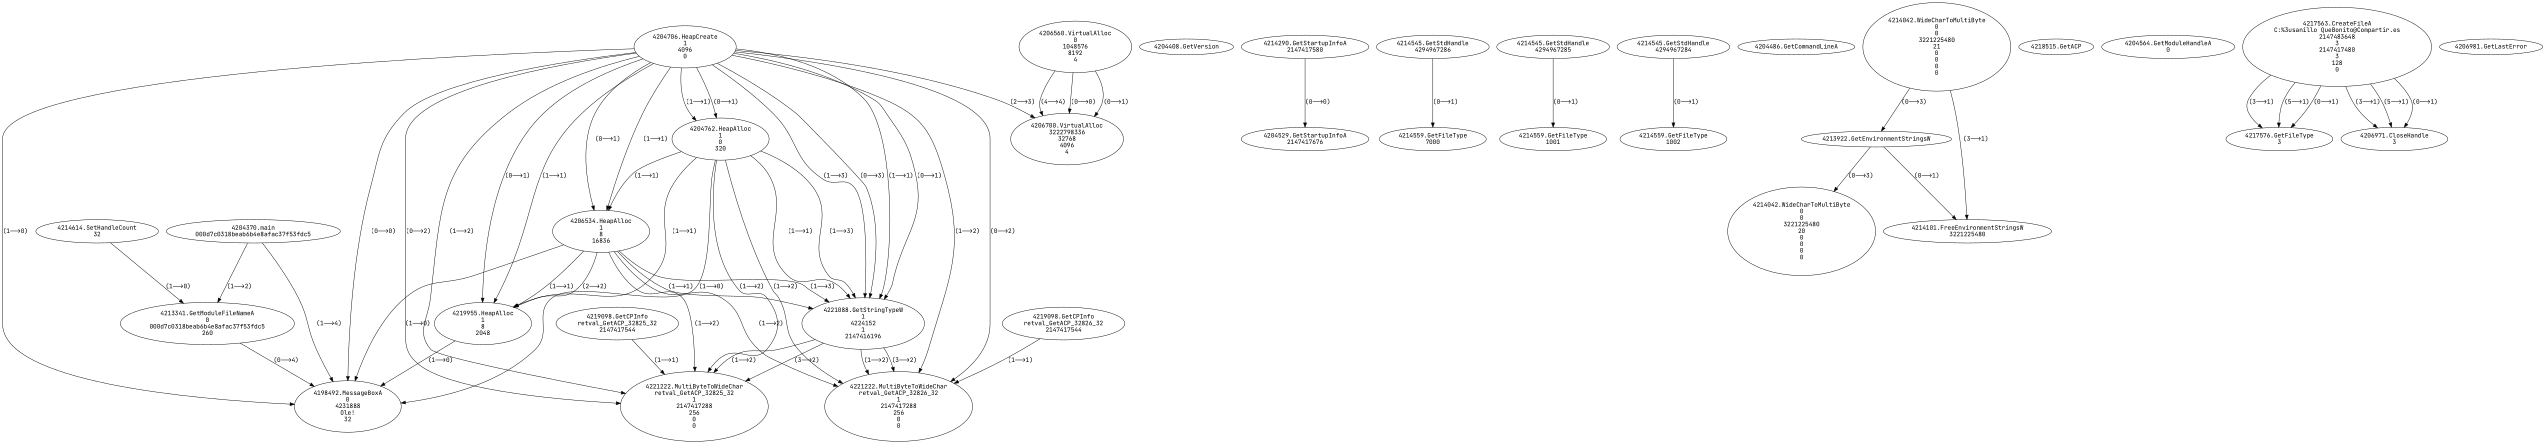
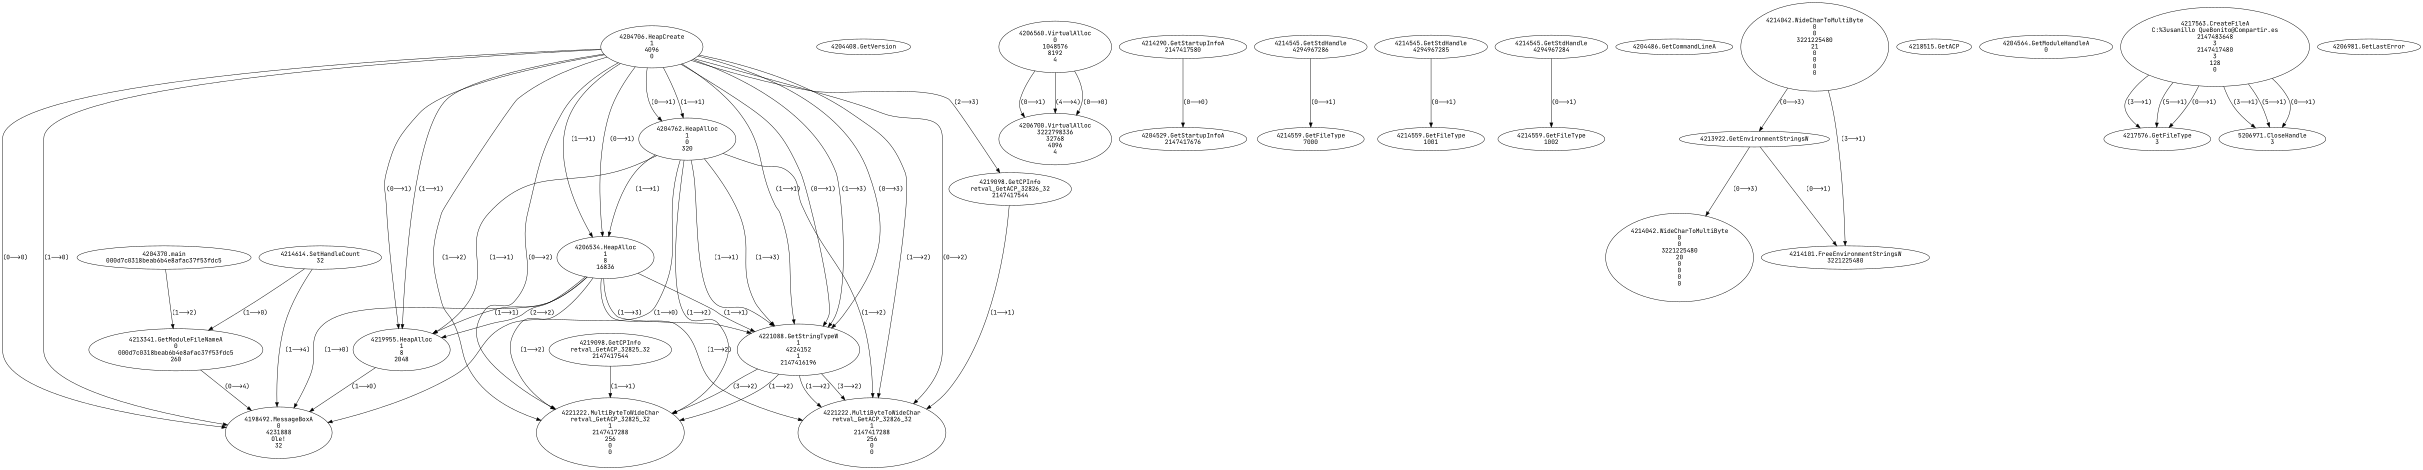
(886, 71) -> (861, 92)
(2394, 139) -> (2272, 139)
(303, 307) -> (283, 333)
